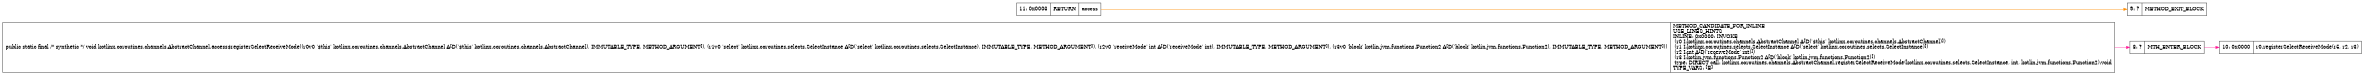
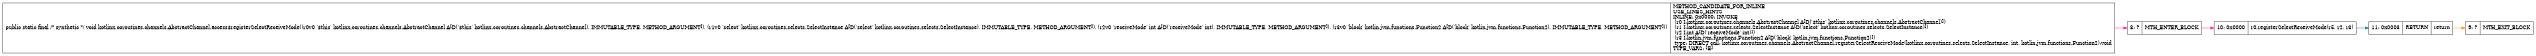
(1090, 9) -> (2442, 28)
(2174, 9) -> (2507, 28)
none -> (2361, 28)
